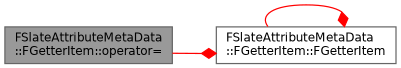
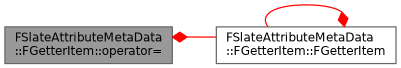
(187, 53) -> (202, 37)
